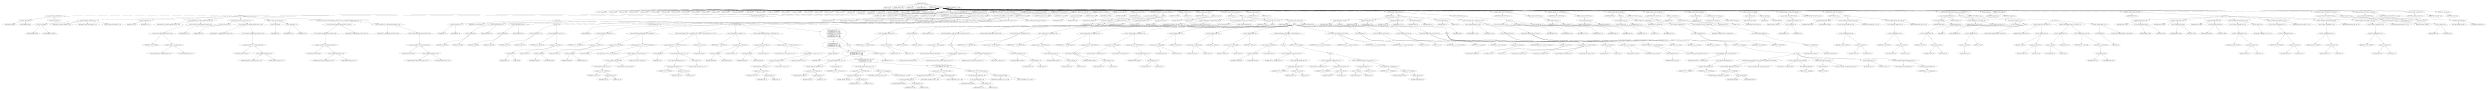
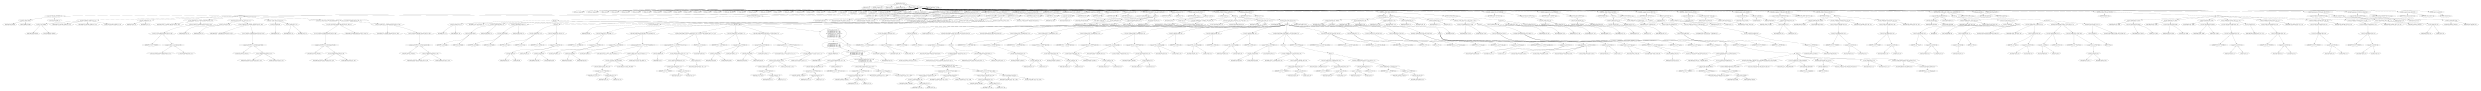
none -> (593, 12)
